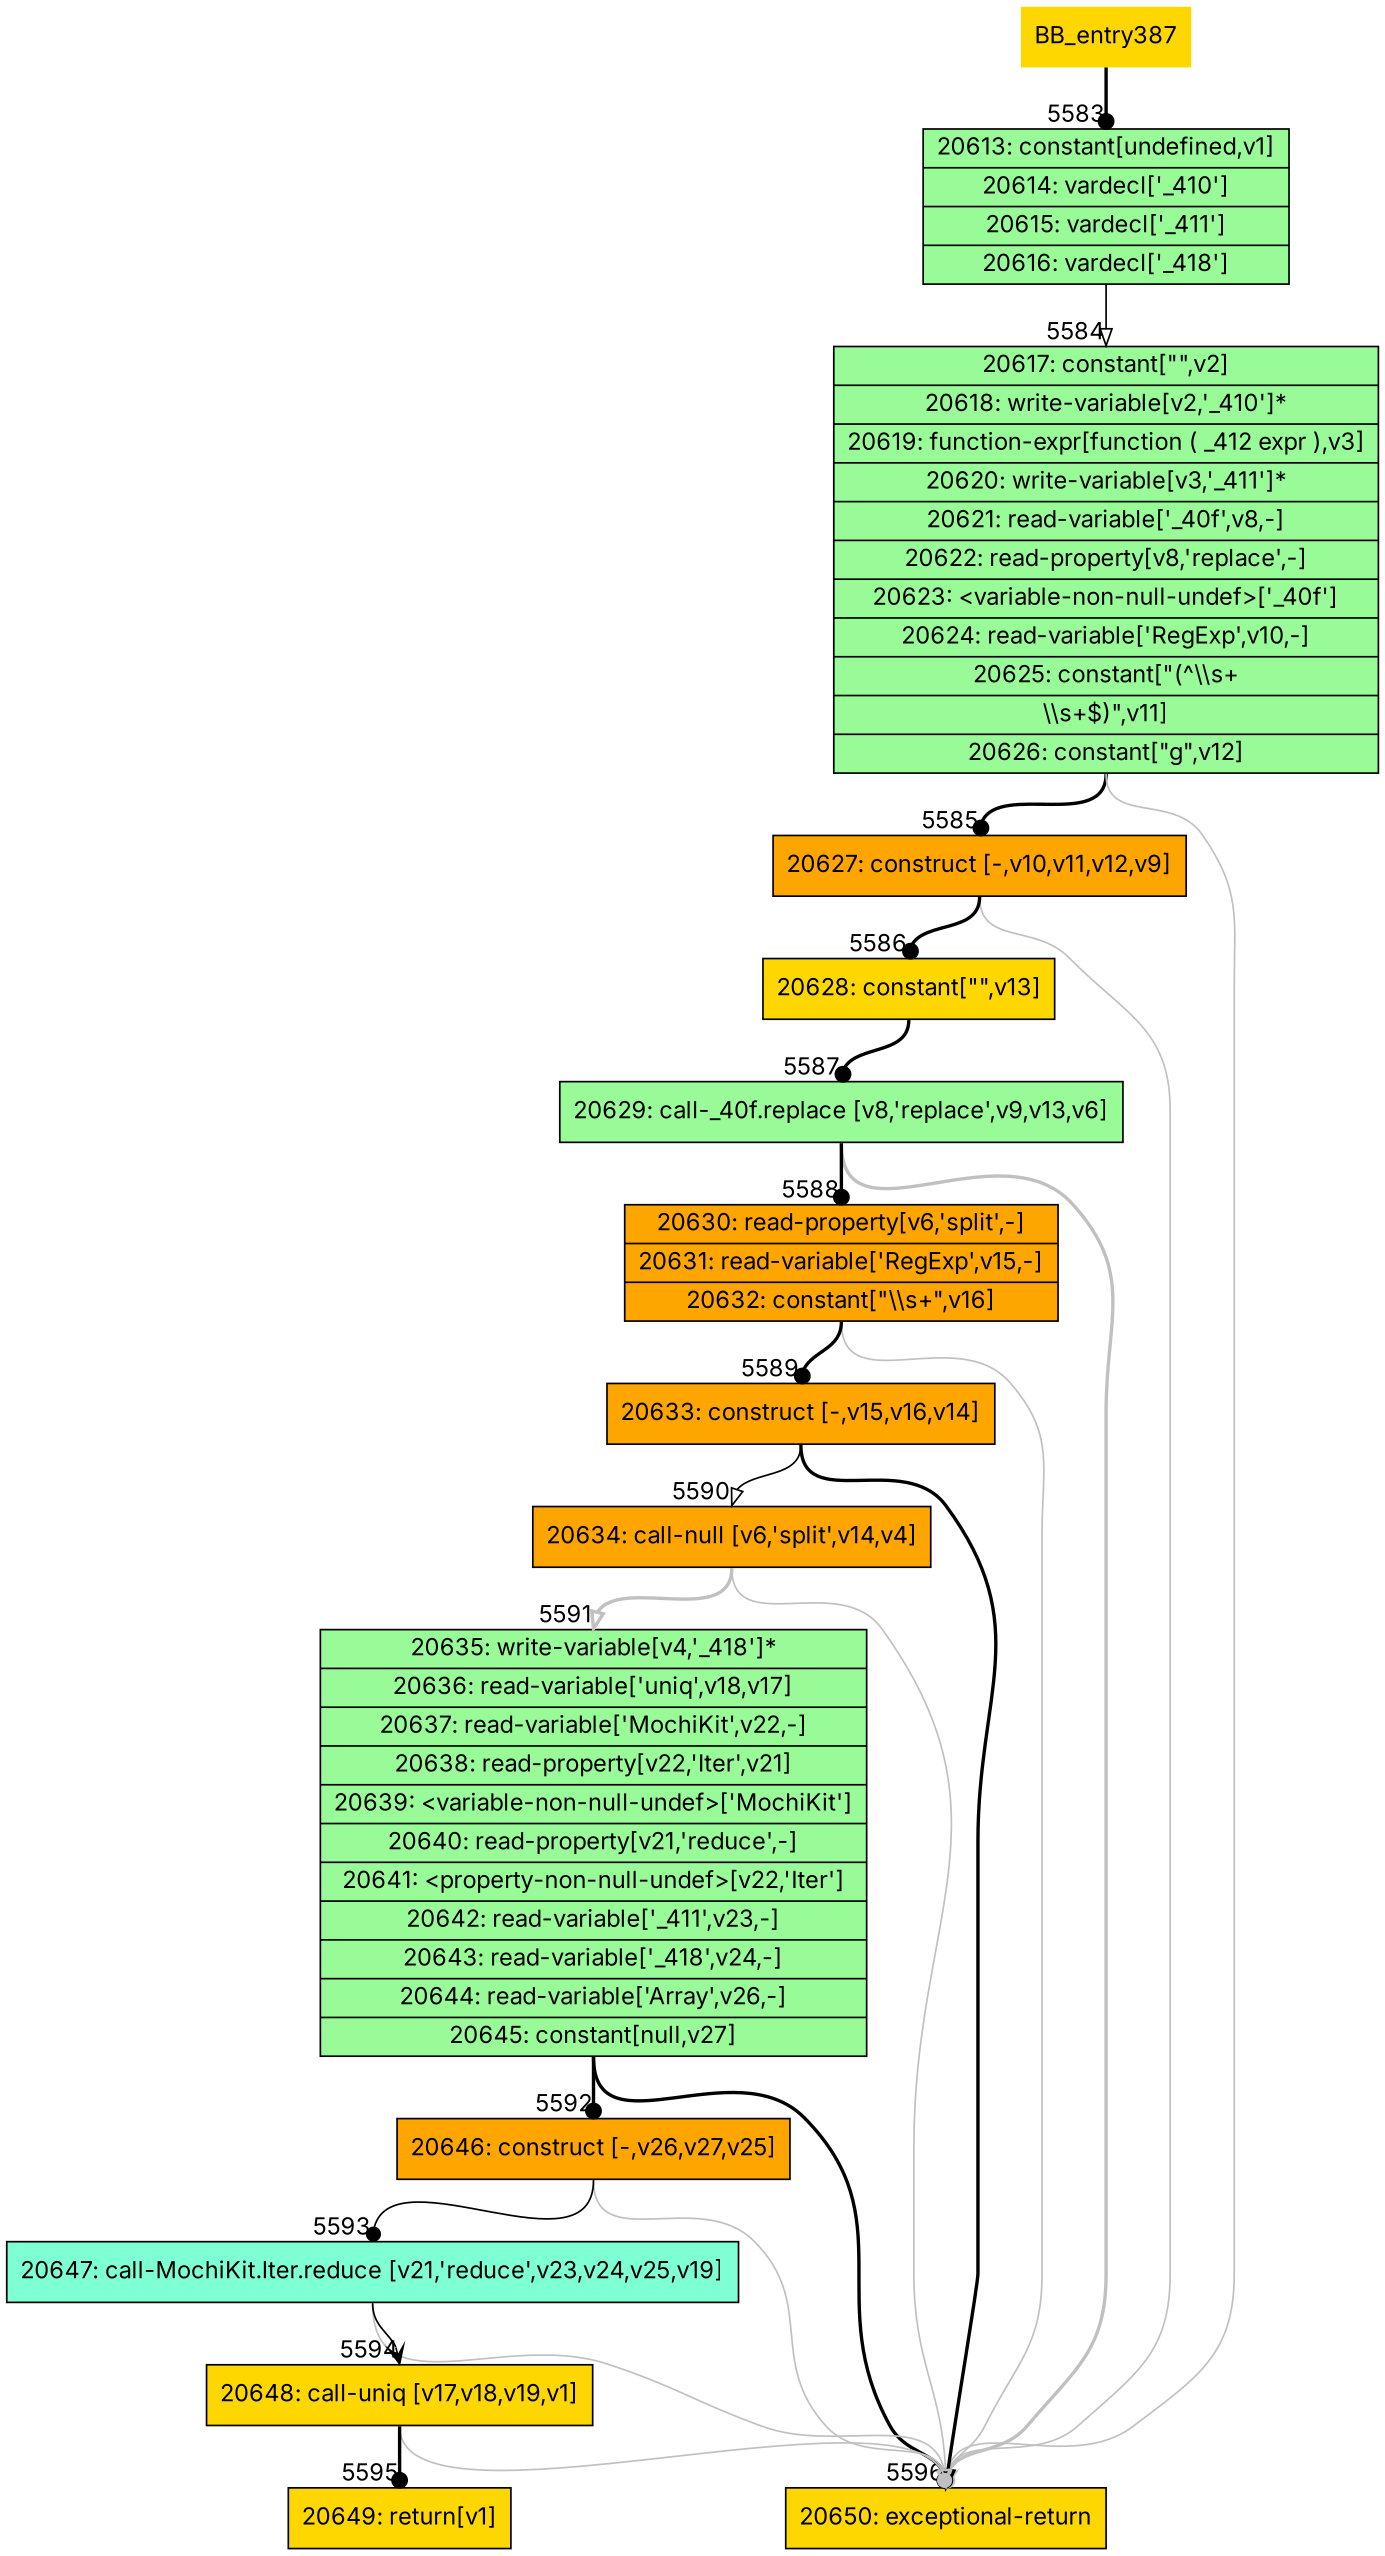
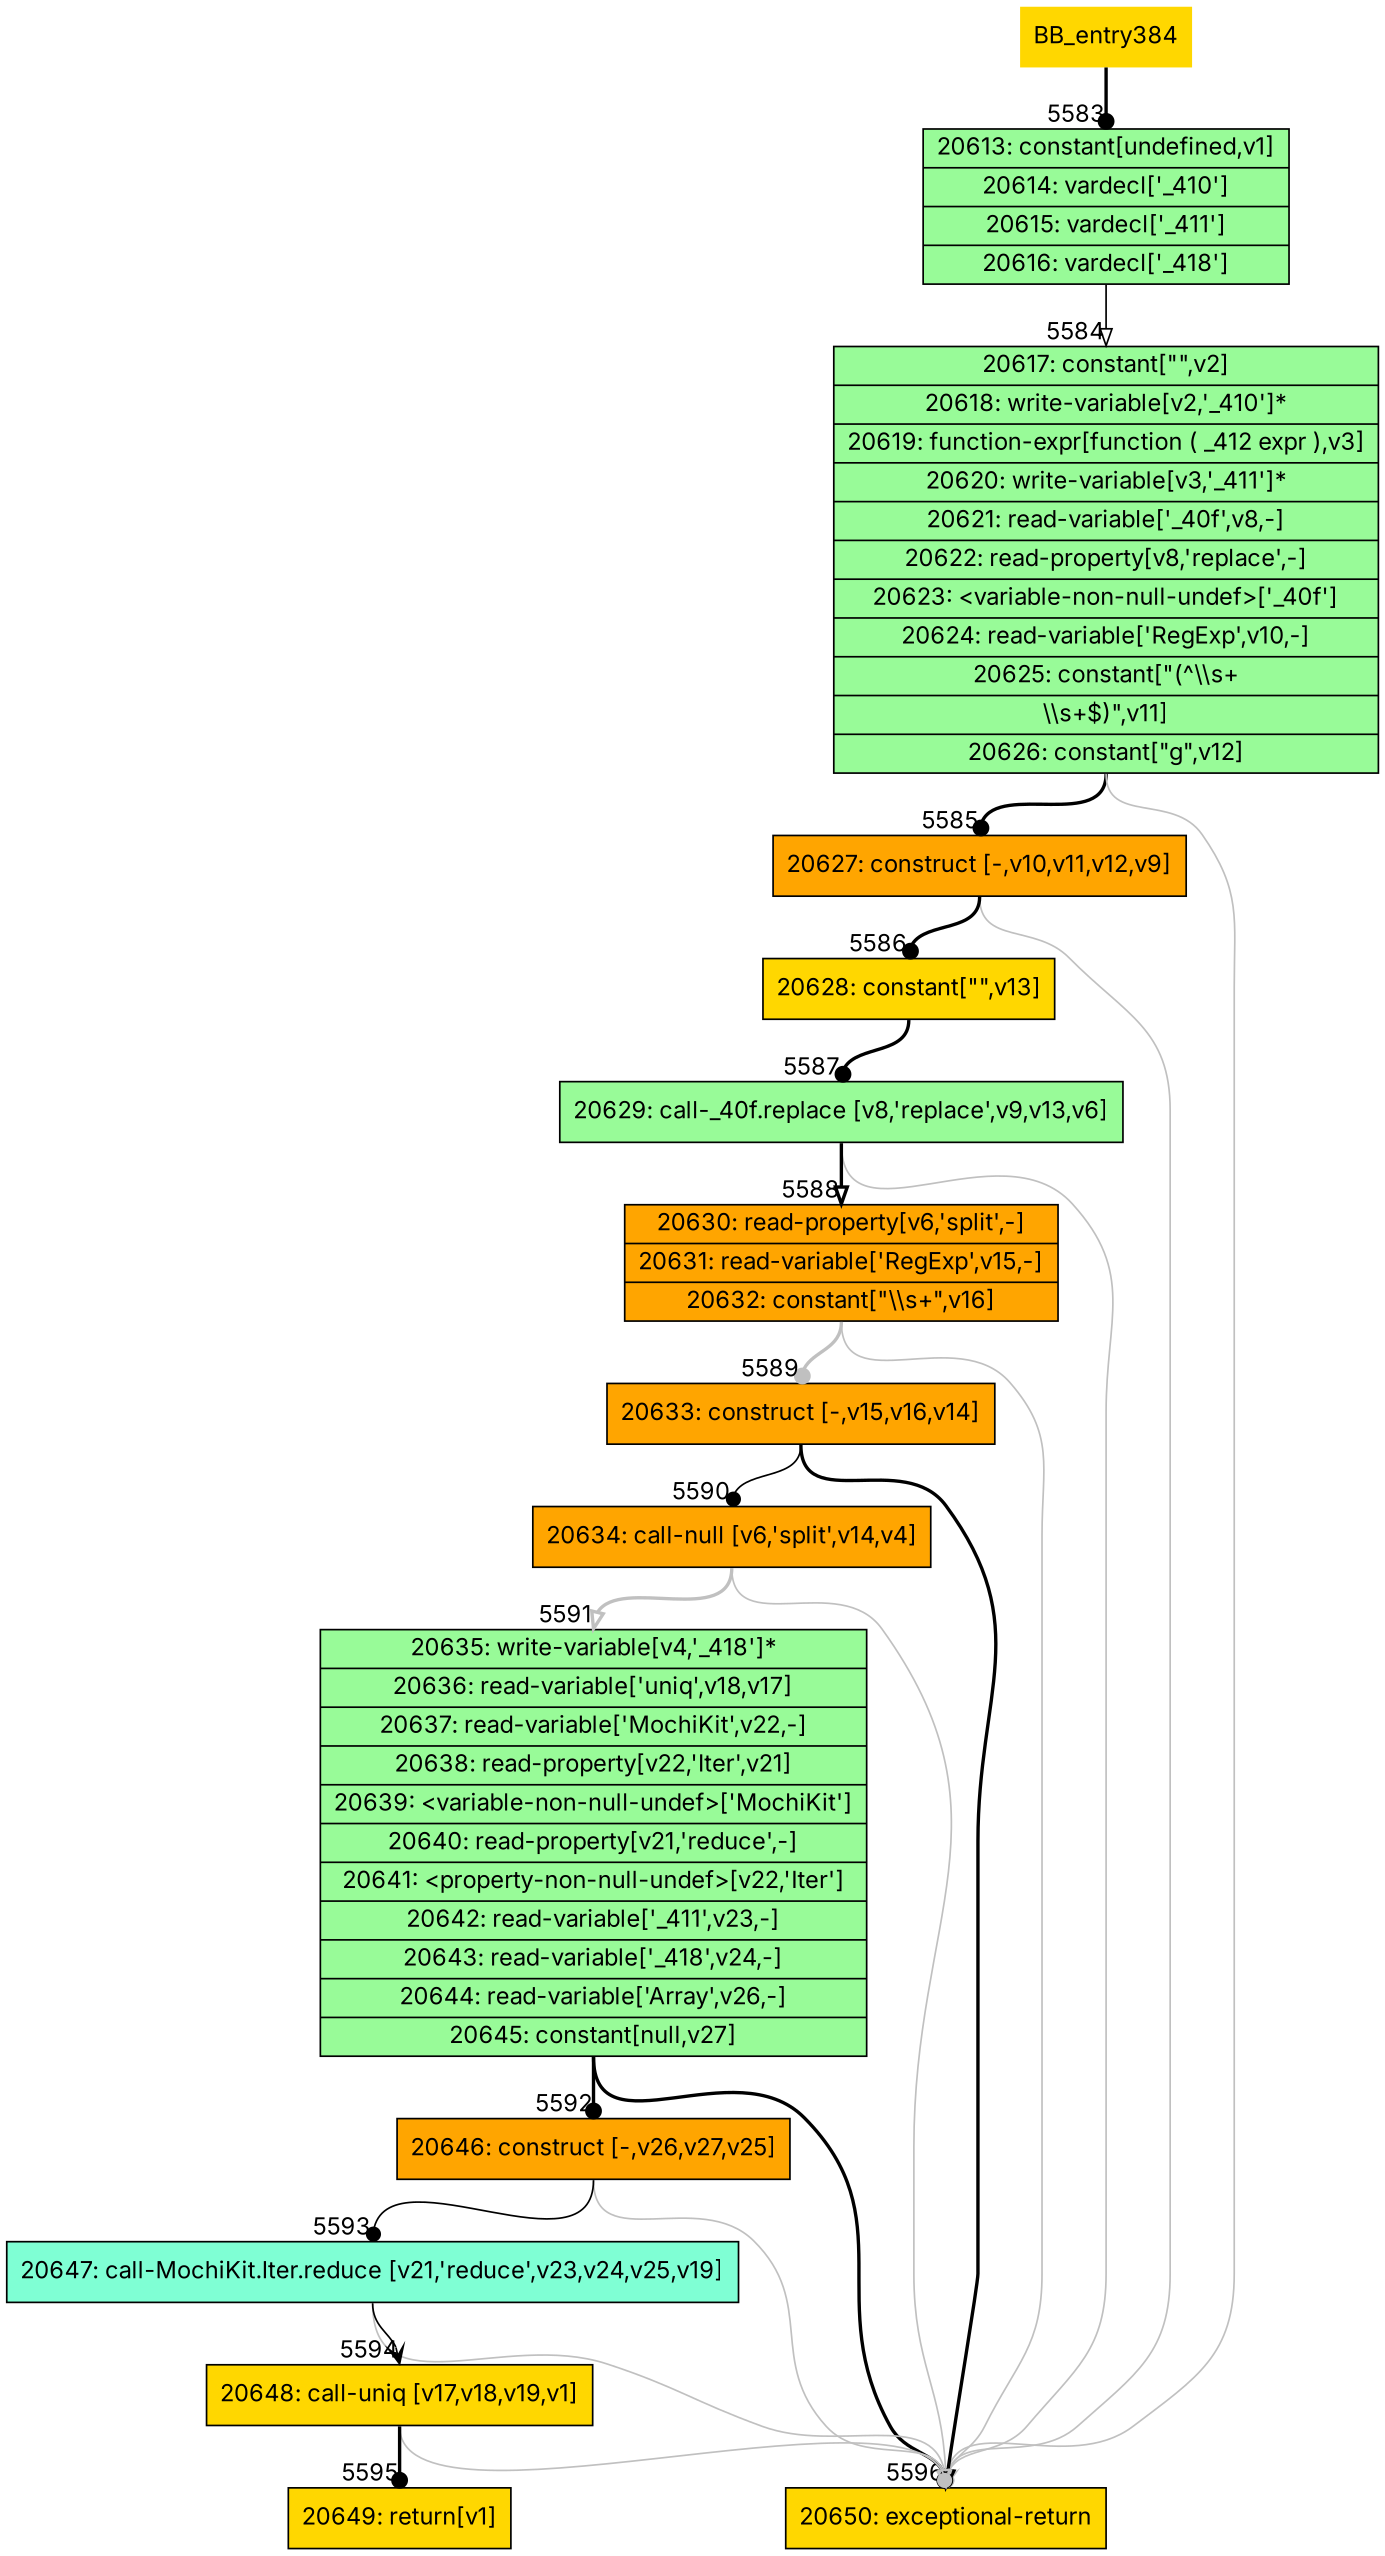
(1106, 37) -> (1106, 37)
(841, 1167) -> (841, 1165)
(827, 1348) -> (827, 1348)
(775, 1473) -> (773, 1473)
(1106, 1736) -> (1106, 1736)
